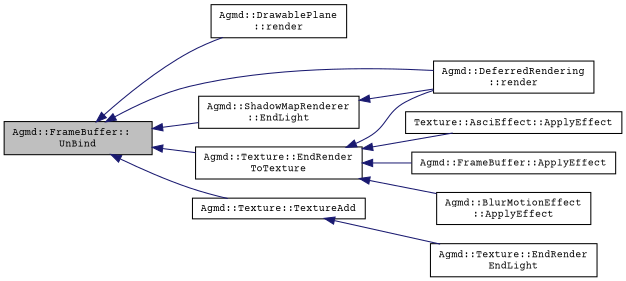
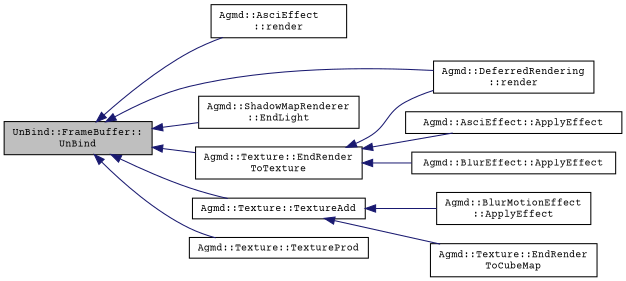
(279, 21) -> (279, 21)
(402, 94) -> none
(514, 123) -> (514, 123)
(78, 138) -> (78, 138)
(514, 163) -> (514, 163)
(403, 187) -> (406, 208)
none -> (279, 248)
(514, 260) -> (514, 260)
